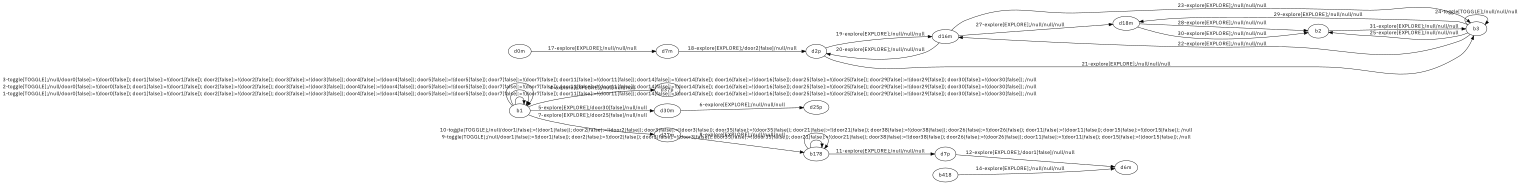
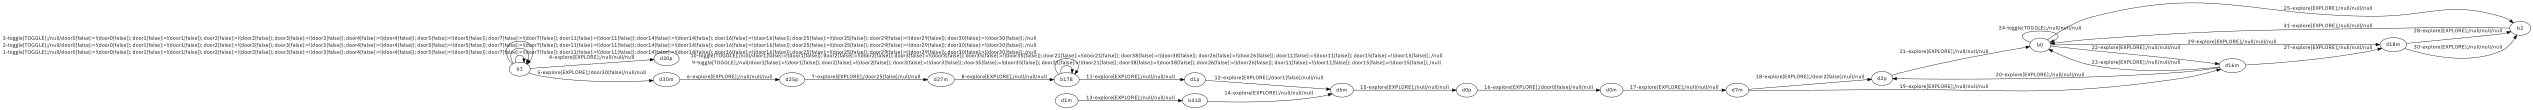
(1476, 29) -> (2040, 45)
(876, 39) -> (1984, 91)
(667, 90) -> (667, 59)
none -> (1467, 90)
none -> (1067, 101)
(589, 128) -> (864, 80)
(945, 154) -> (1195, 80)
